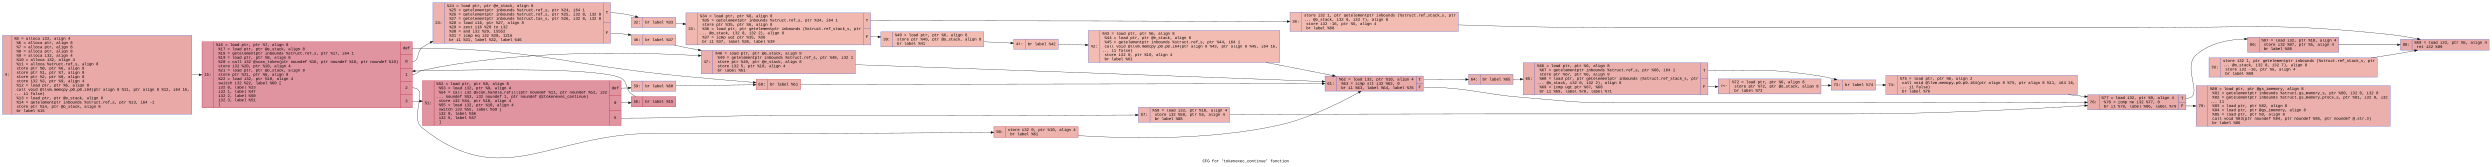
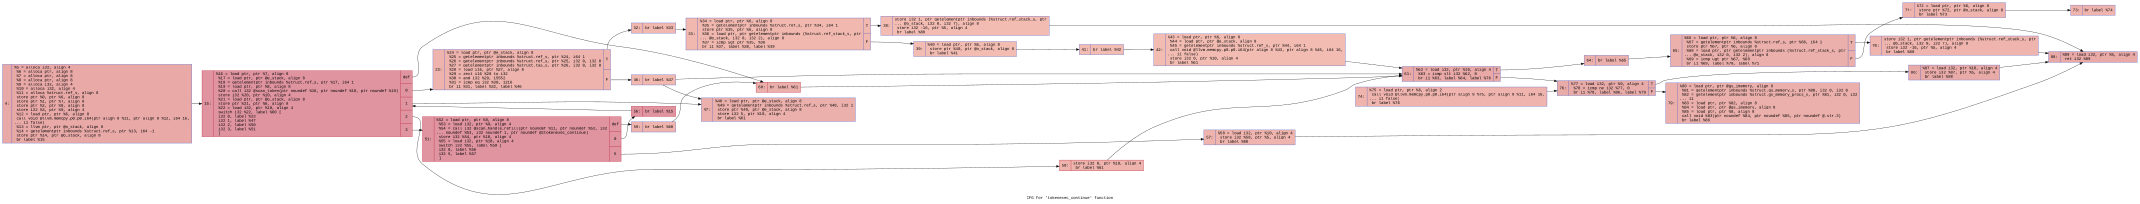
(1771, 71) -> (1861, 43)
(1089, 73) -> (1037, 74)
(1879, 85) -> none
(59, 98) -> (59, 127)
(1657, 114) -> (1693, 135)
